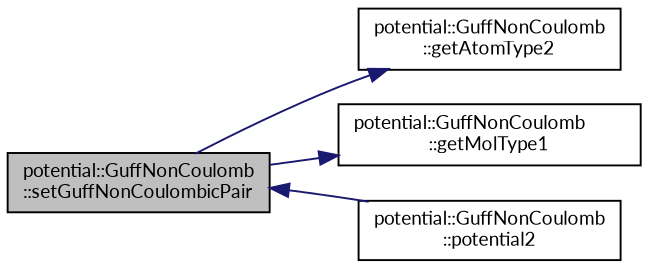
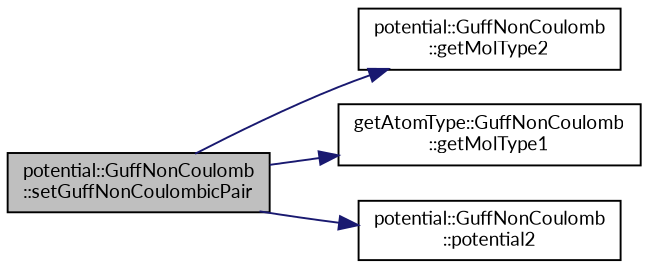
(490, 39) -> (490, 39)
(490, 135) -> (490, 135)
(329, 196) -> (299, 217)
